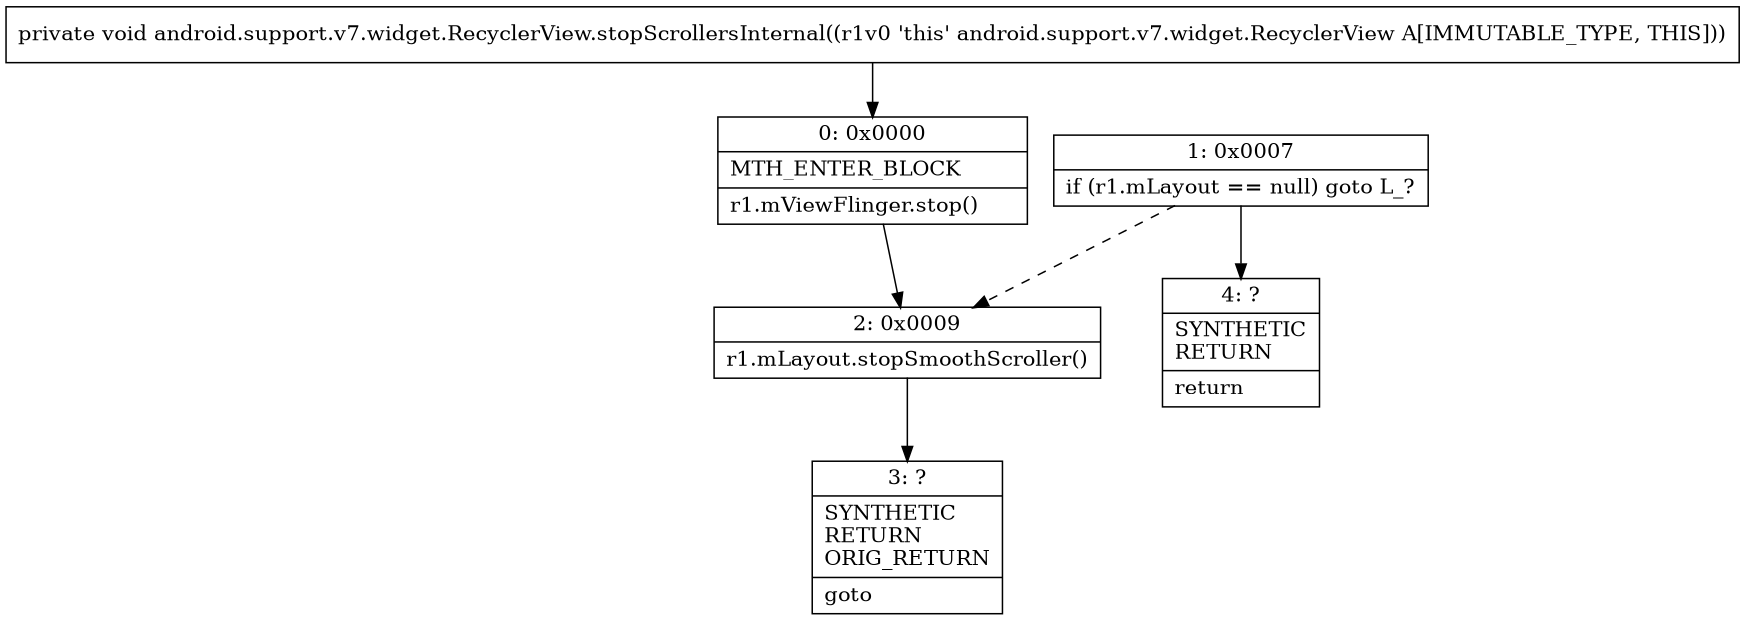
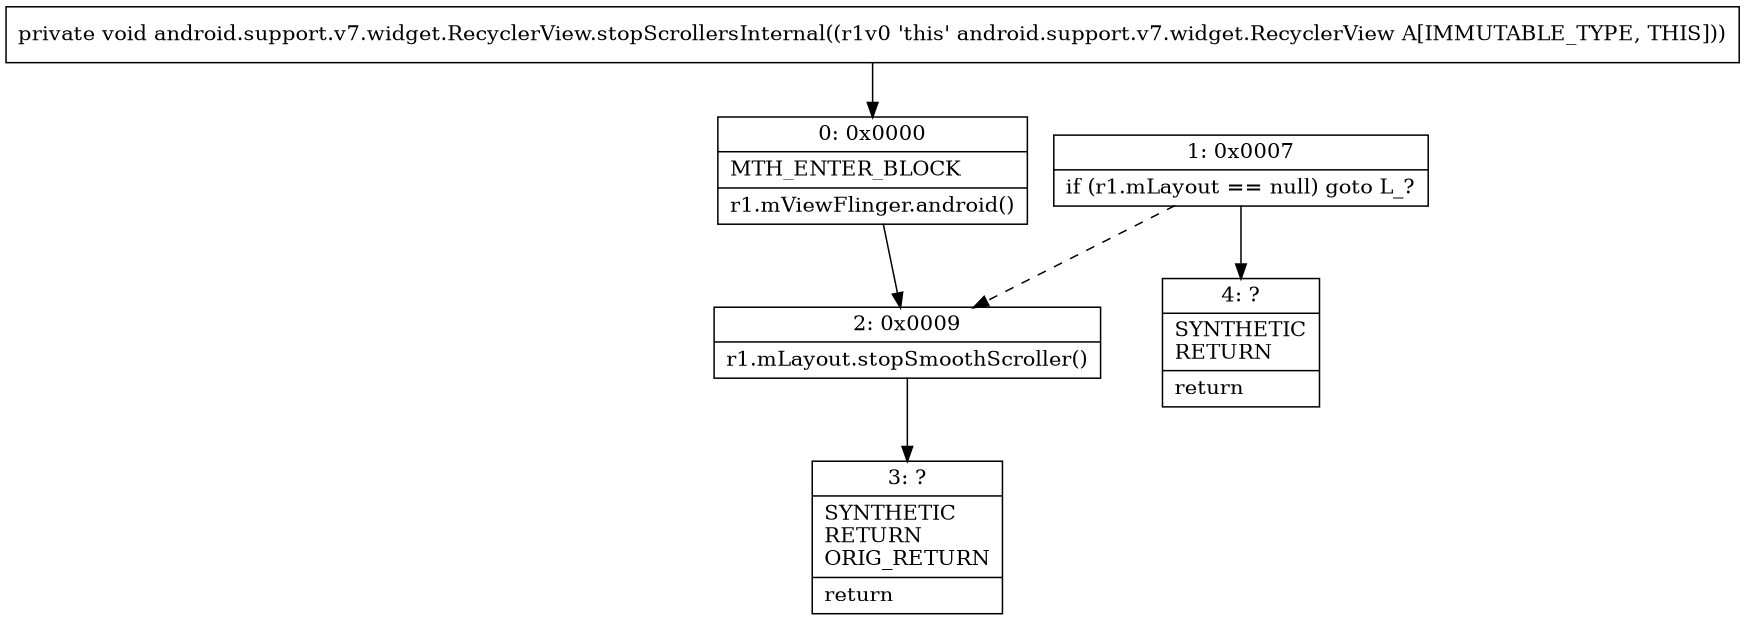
(855, 205) -> (873, 205)
(848, 595) -> (859, 595)
